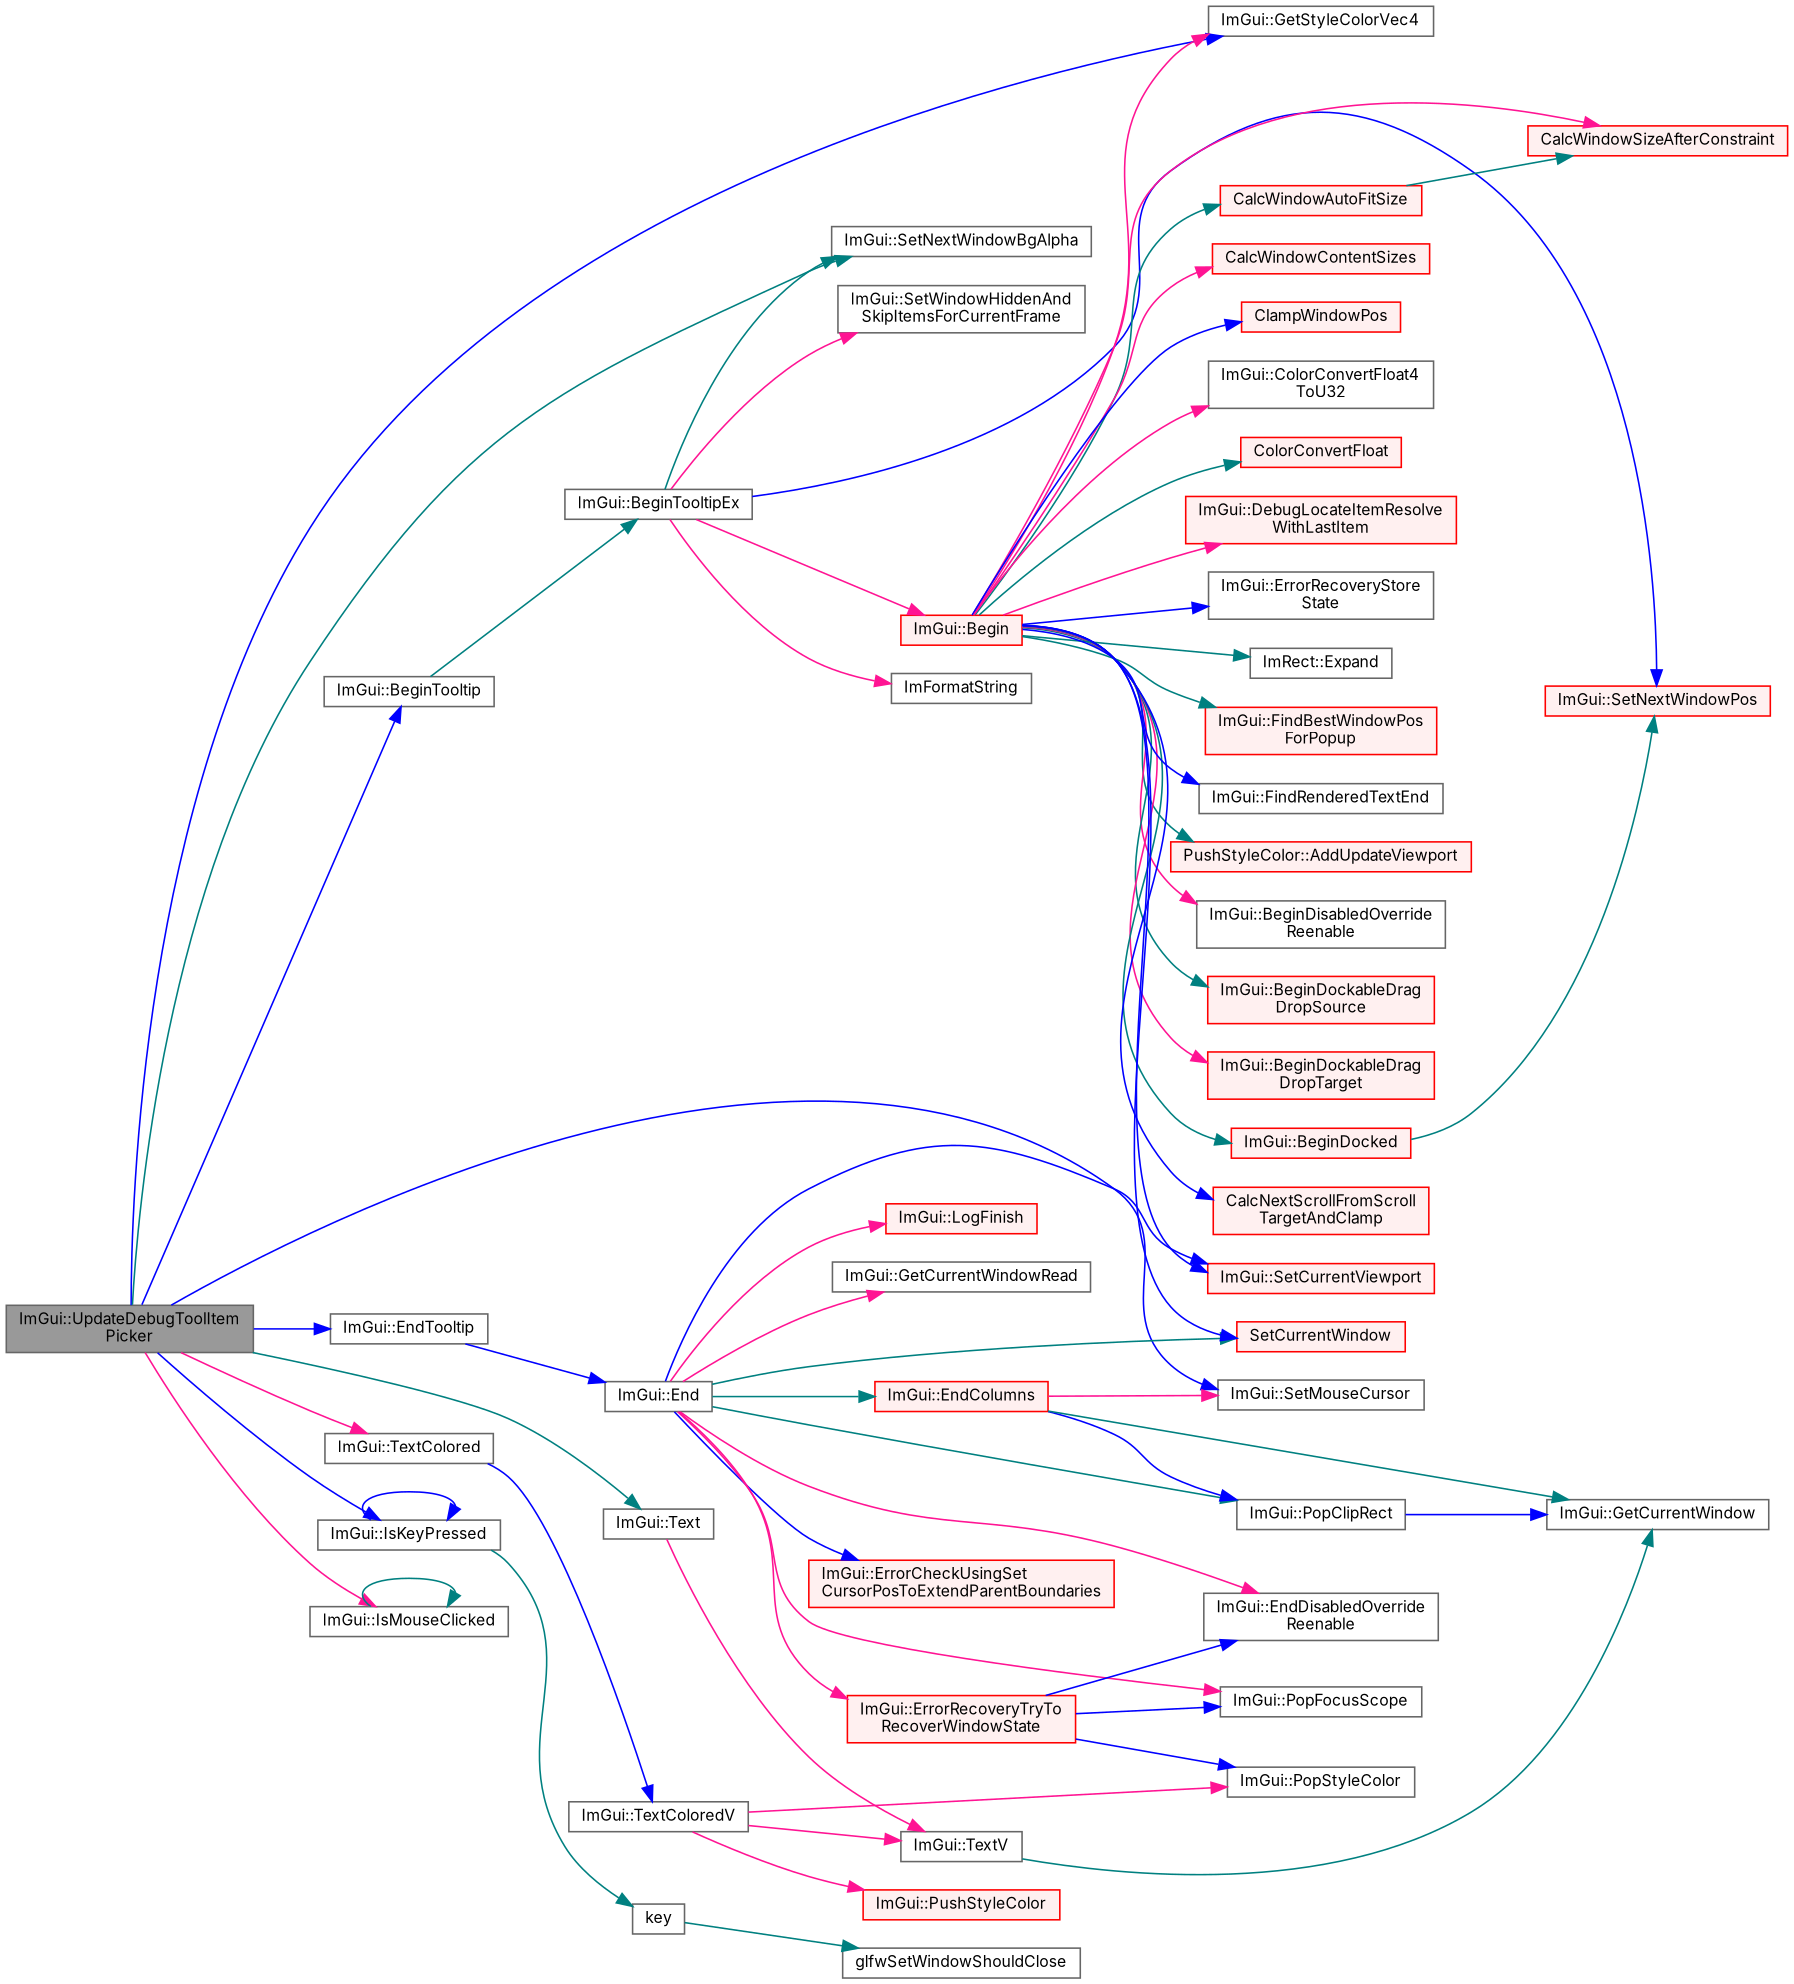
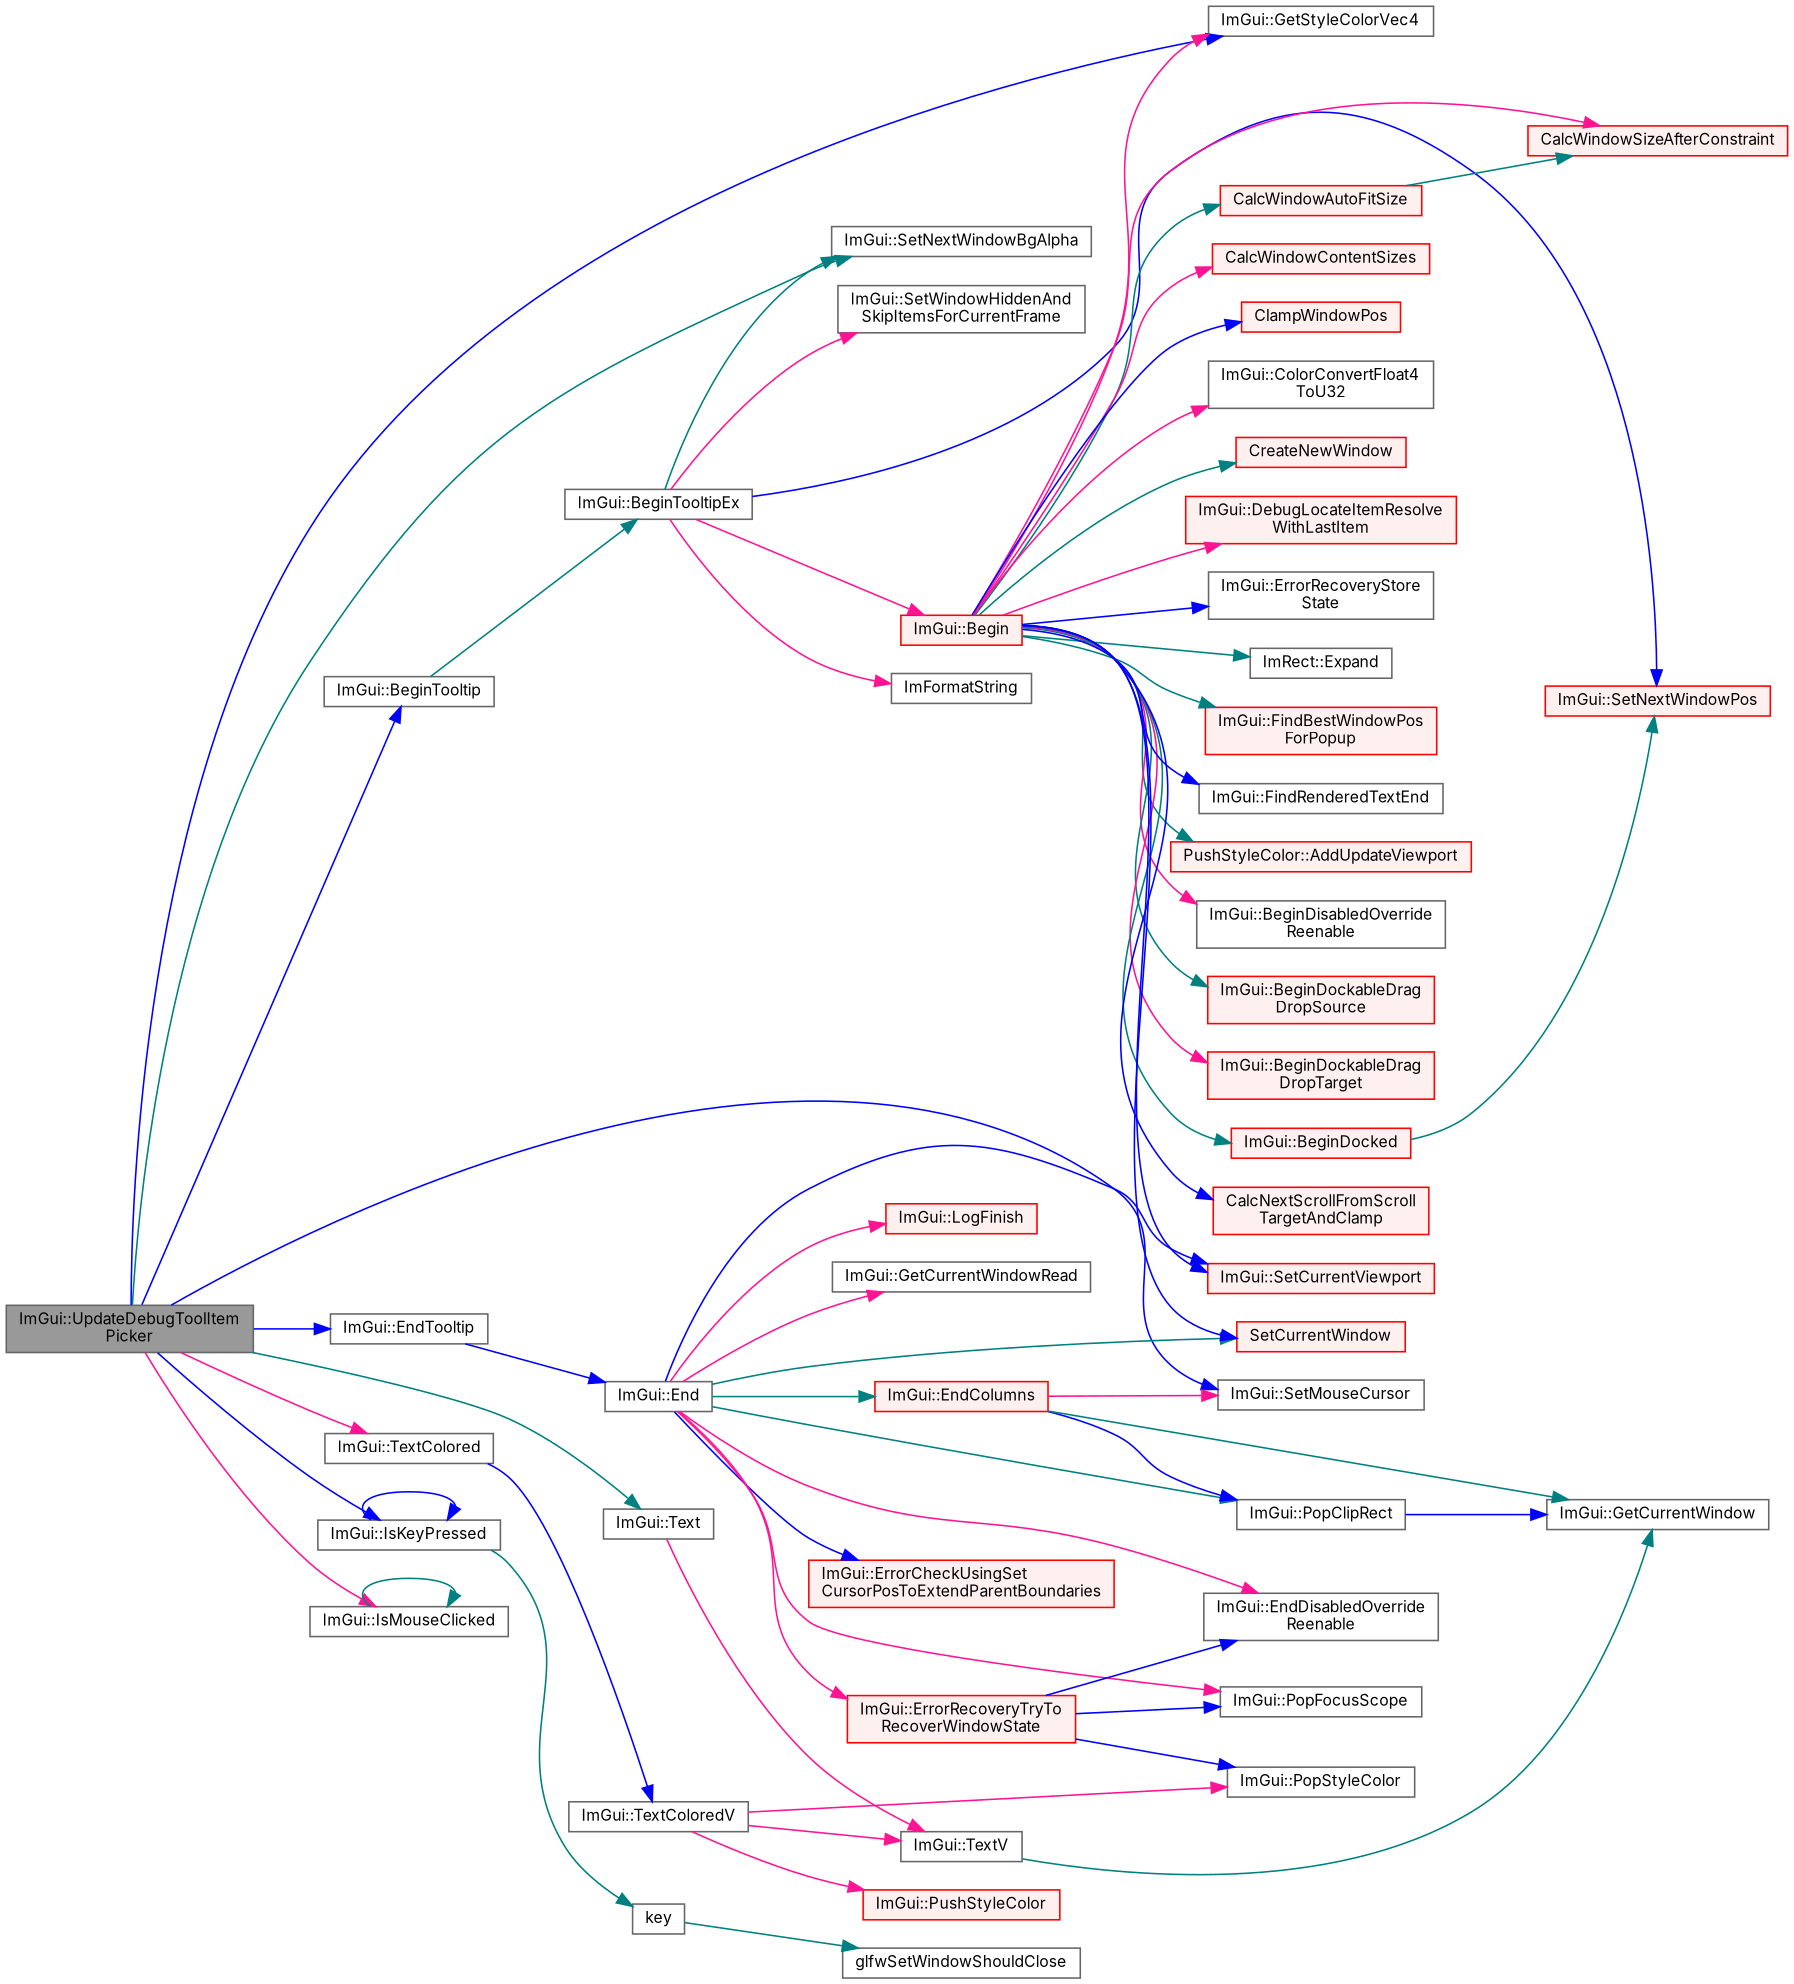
(1321, 452) -> (1321, 452)
